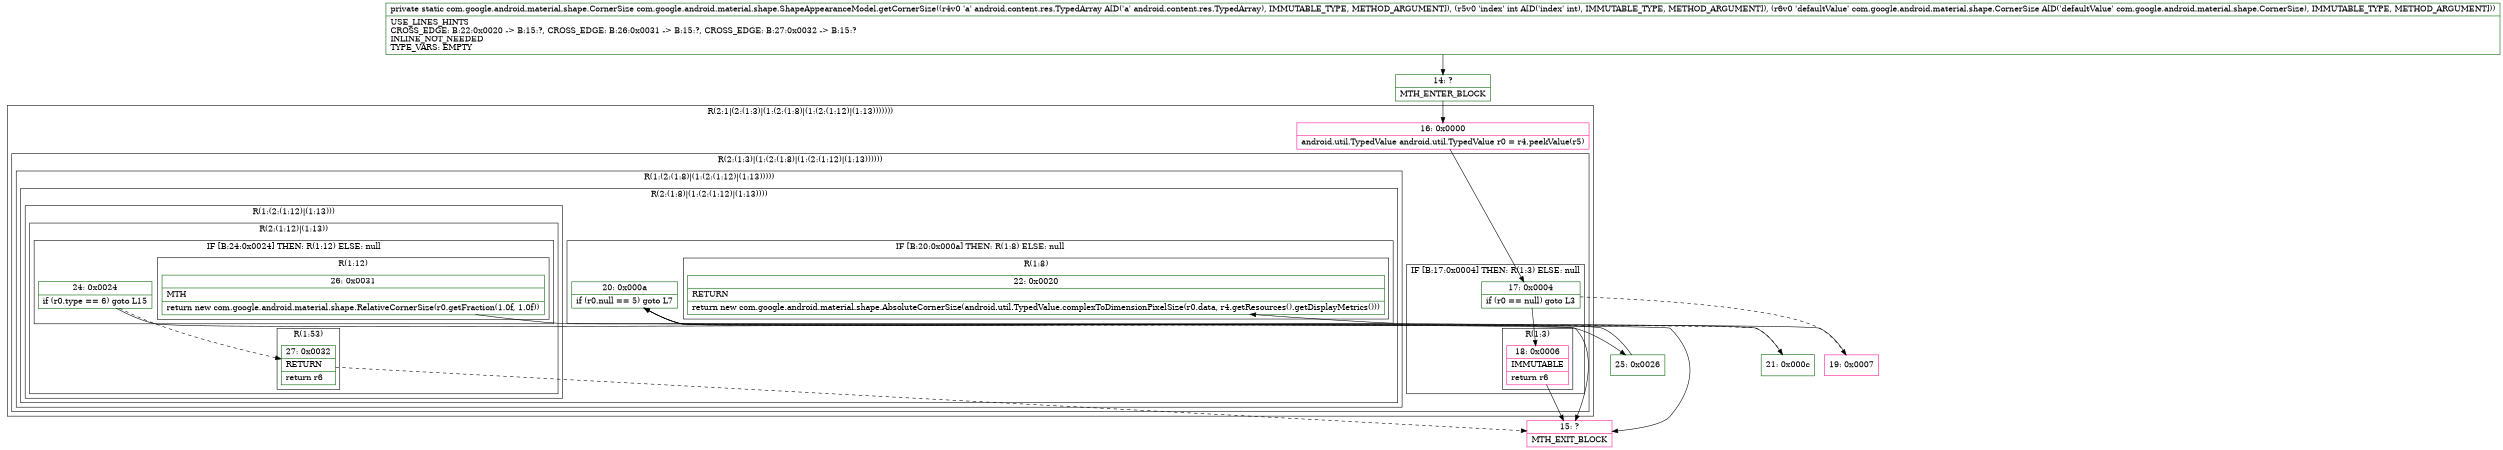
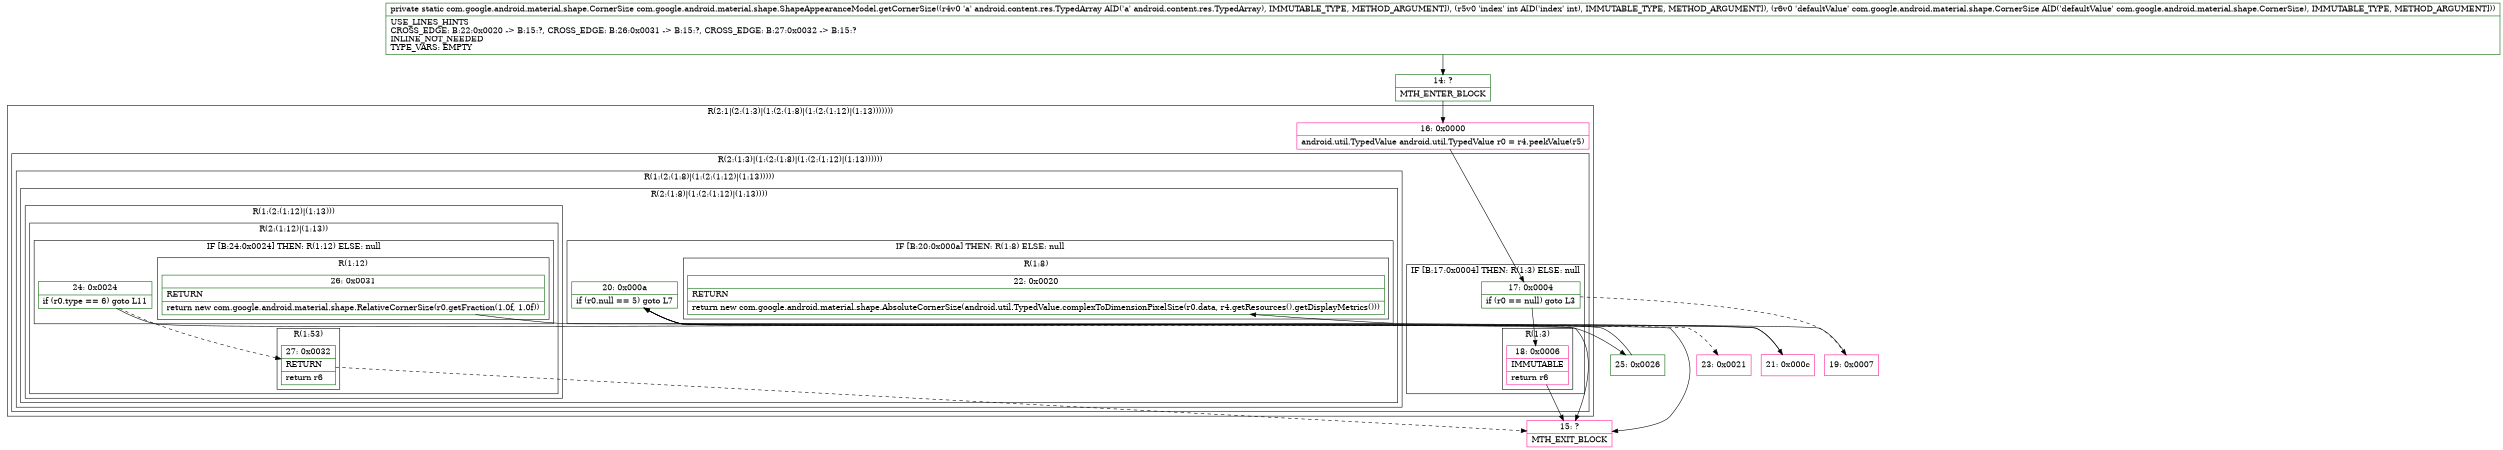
(177, 294) -> (185, 294)
(95, 301) -> (95, 301)
(1215, 325) -> (1215, 325)
none -> (1724, 365)
(1788, 365) -> (1788, 365)
